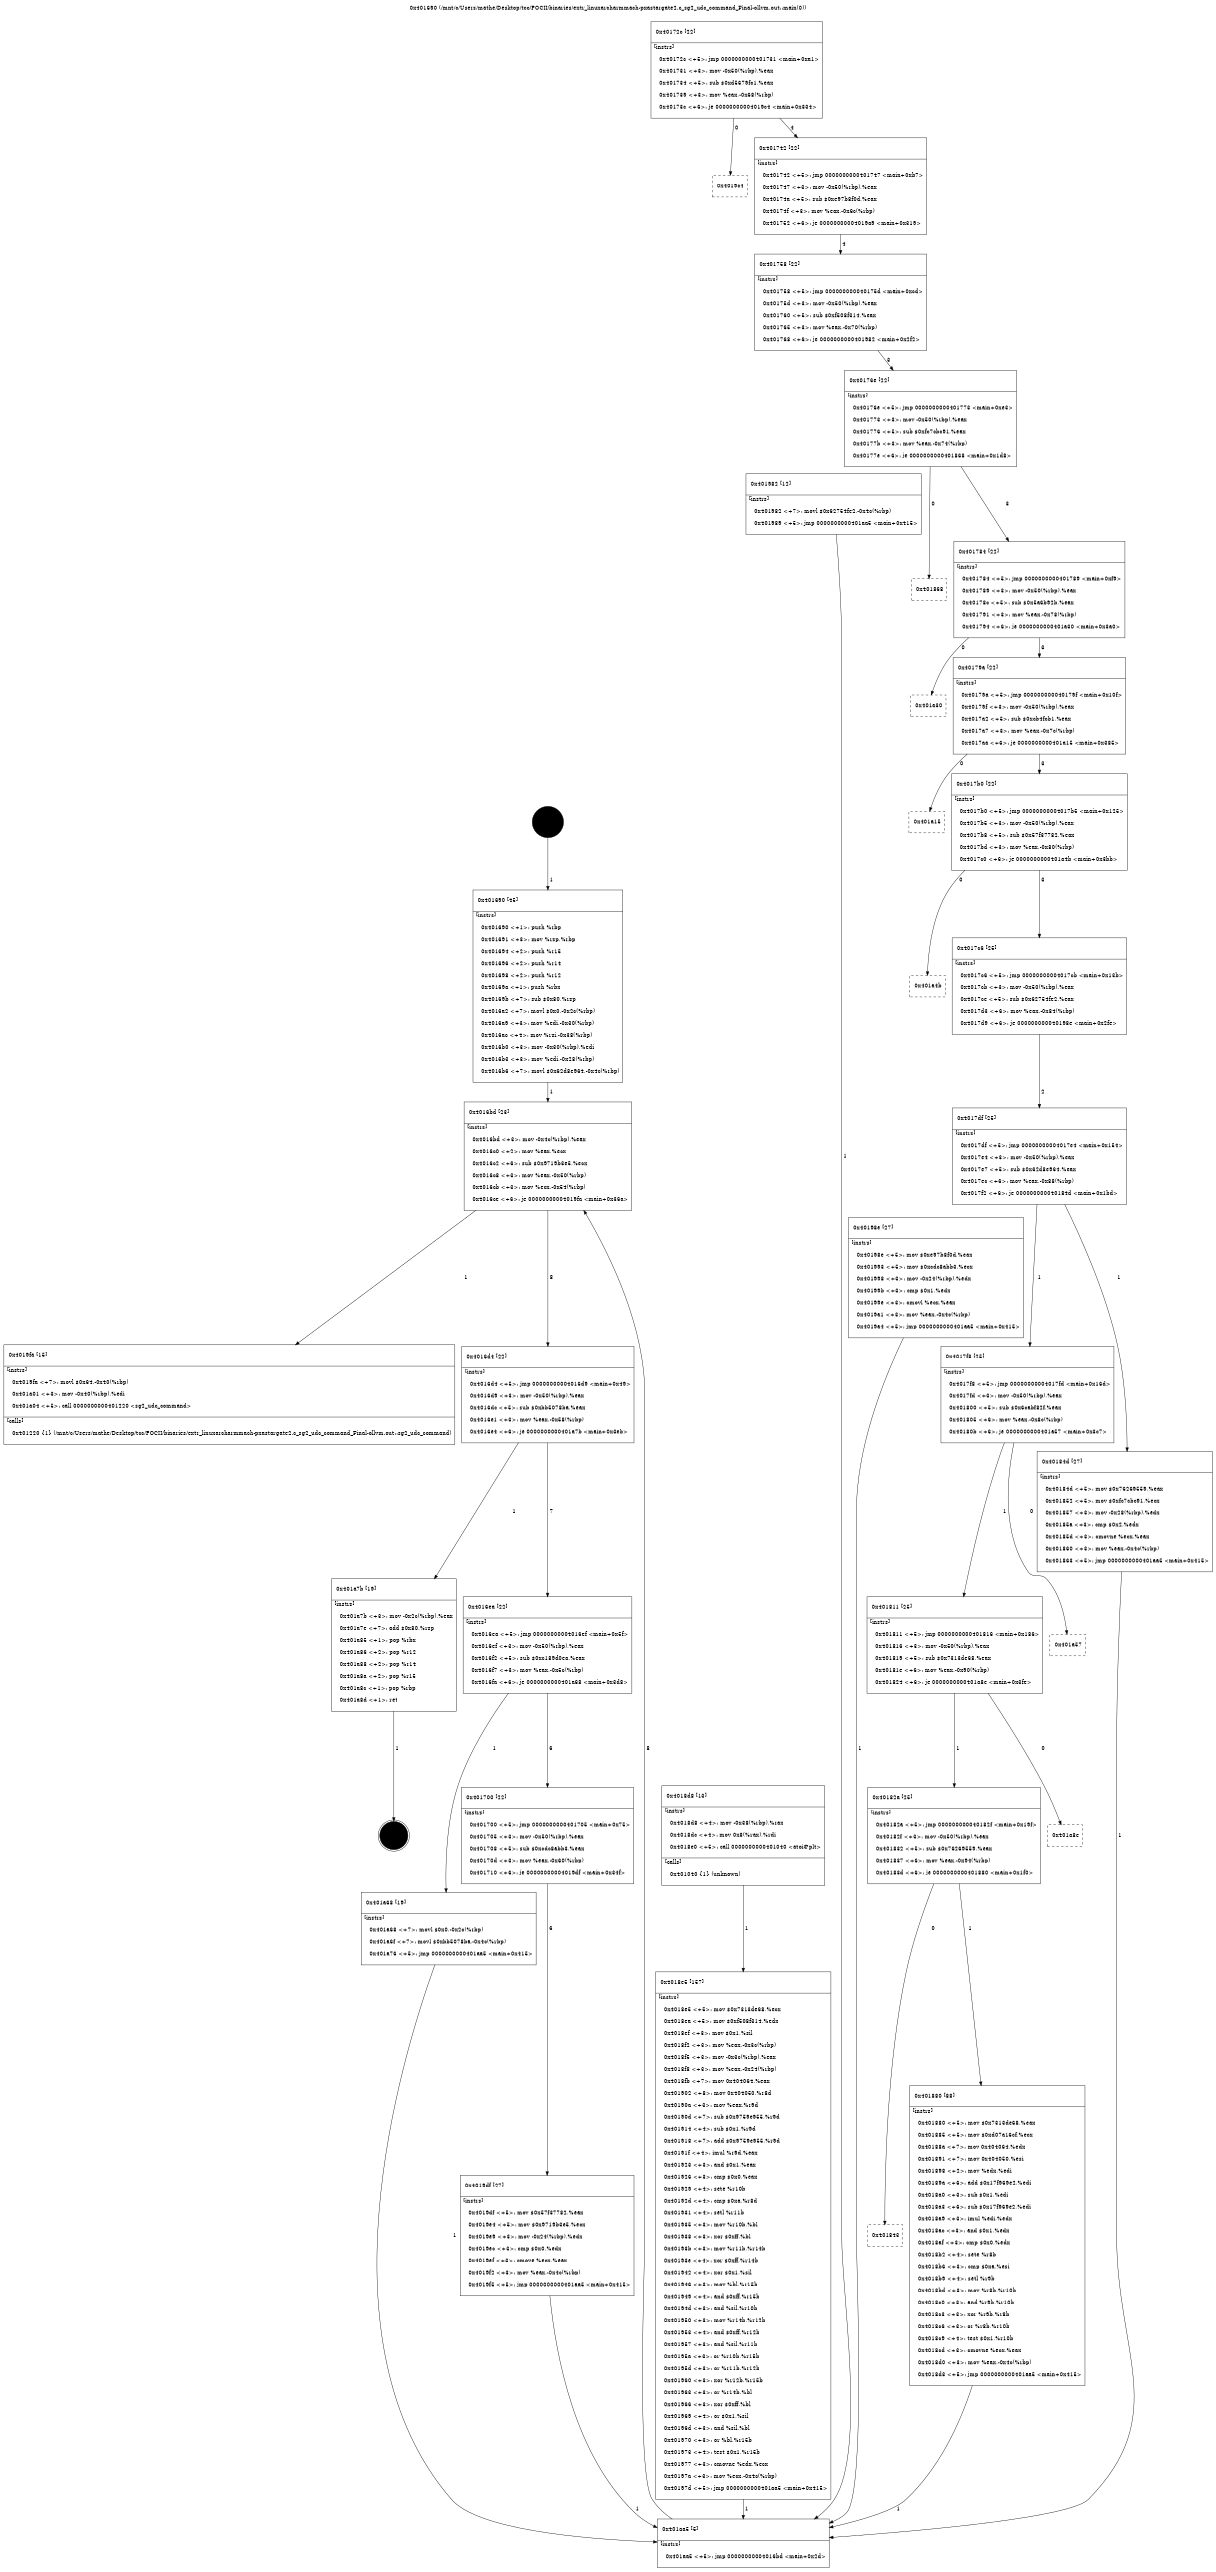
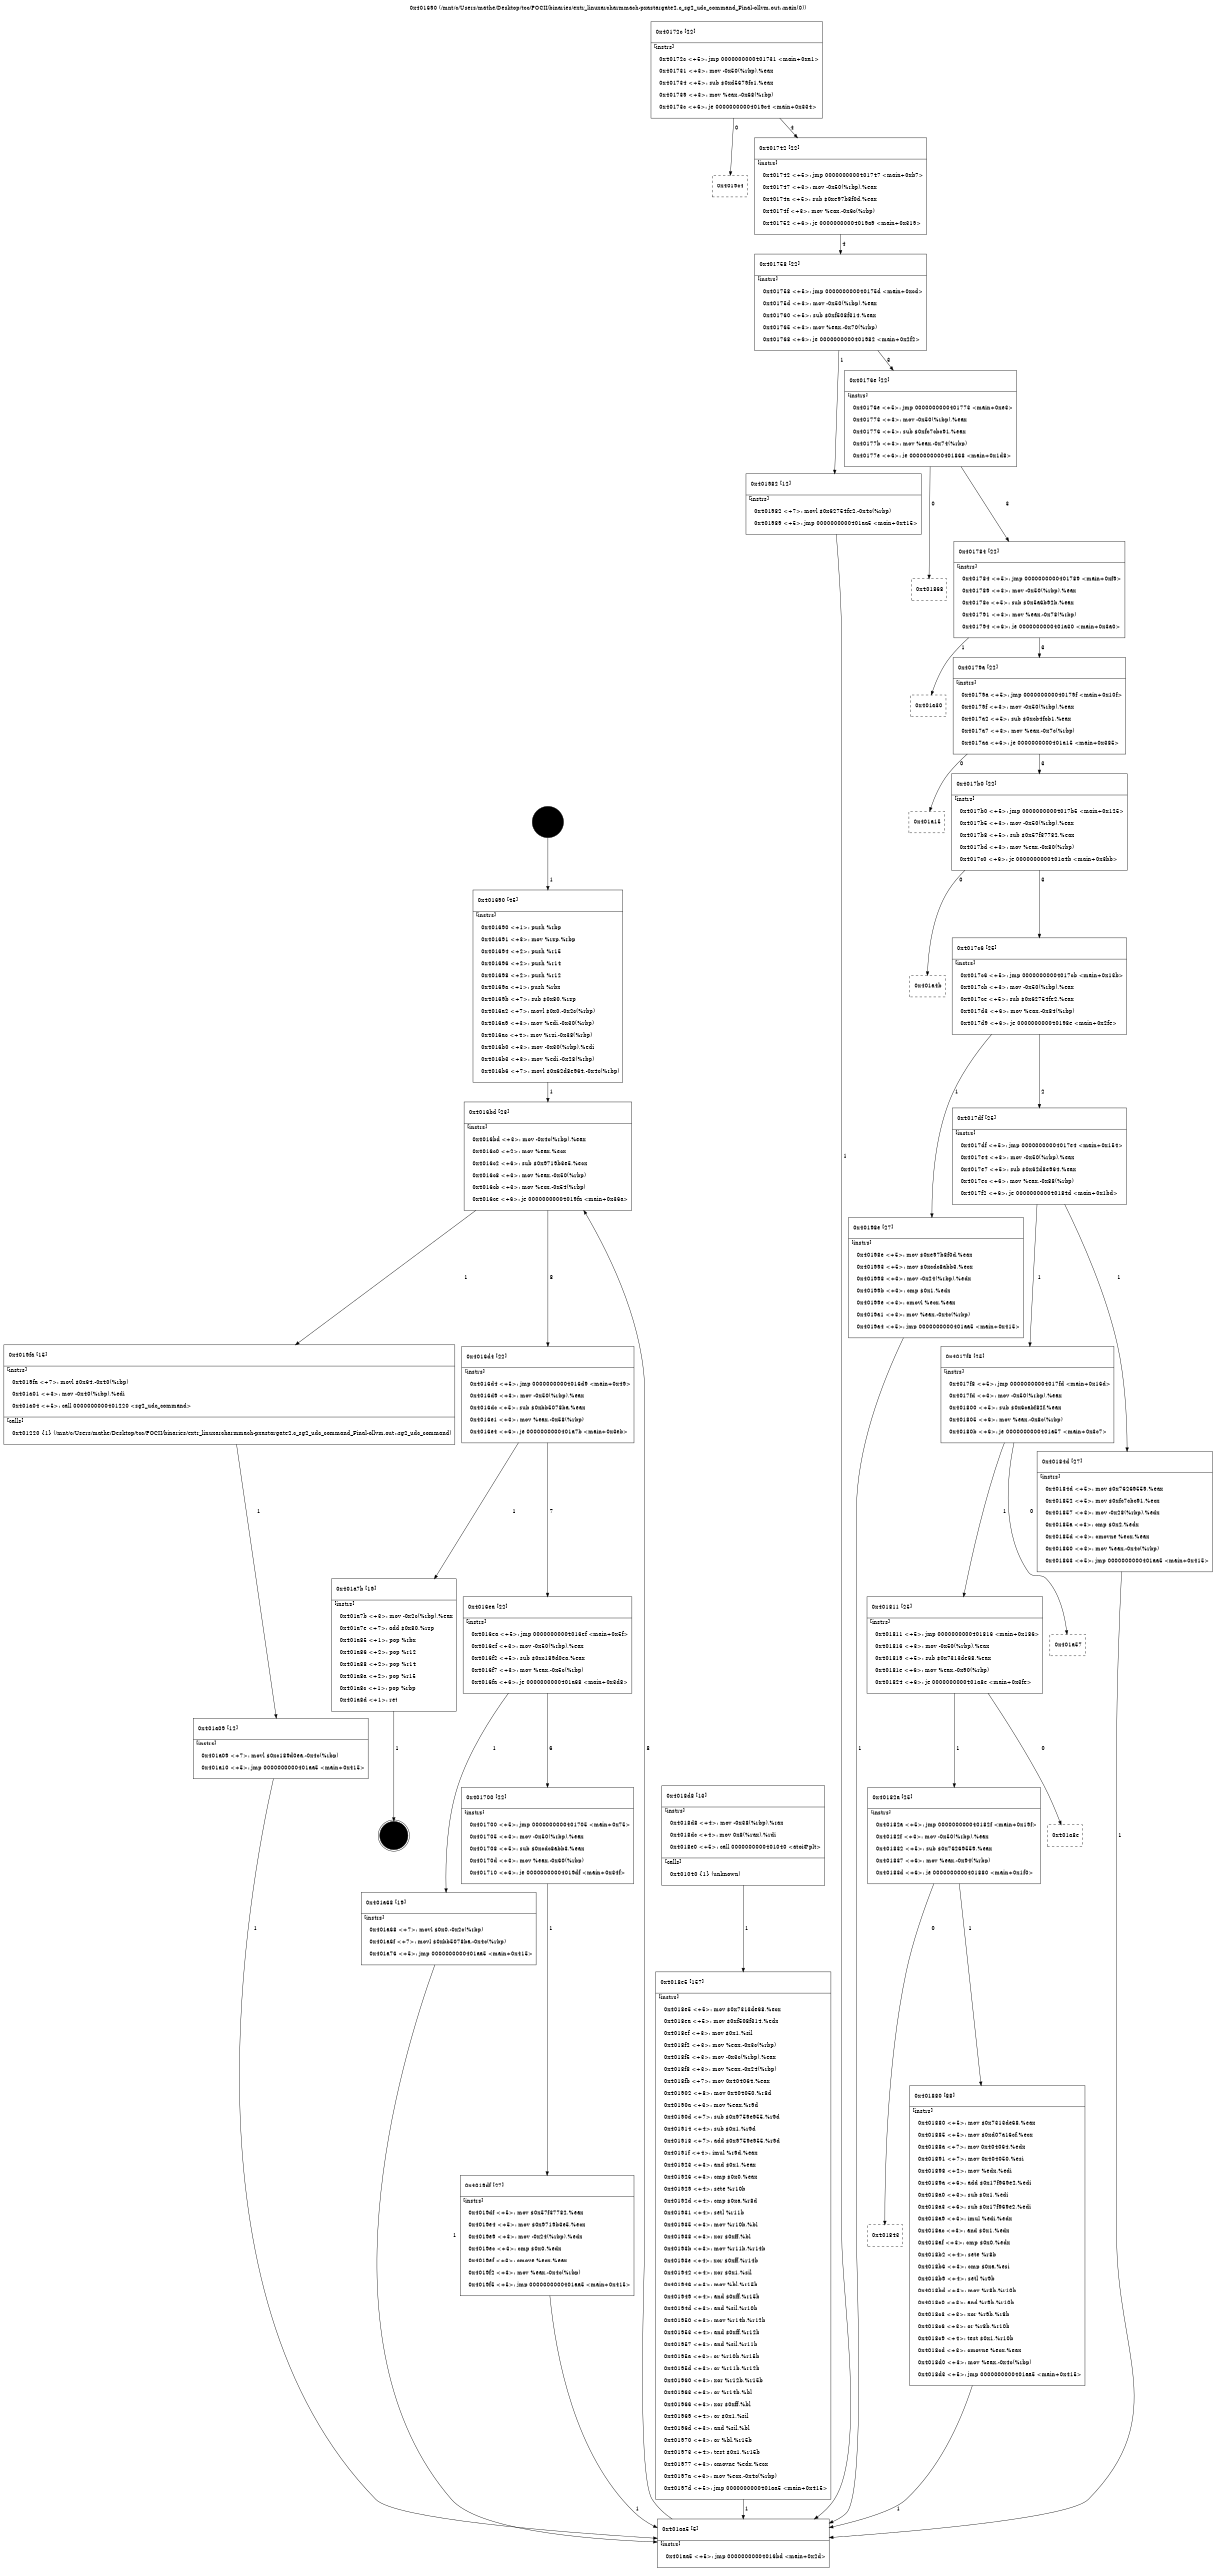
none -> (837, 410)
(963, 648) -> (963, 648)
none -> (944, 1118)
none -> (281, 1749)
(550, 1929) -> (550, 1929)
